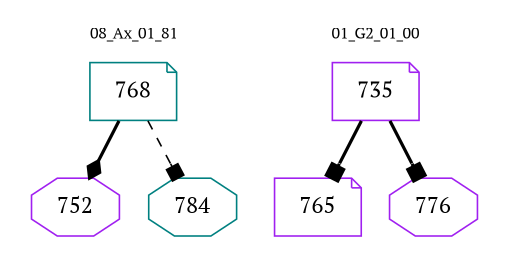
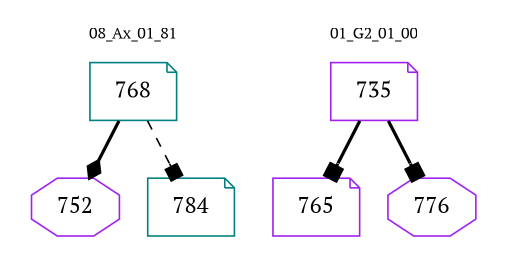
(193, 207) -> (191, 207)
